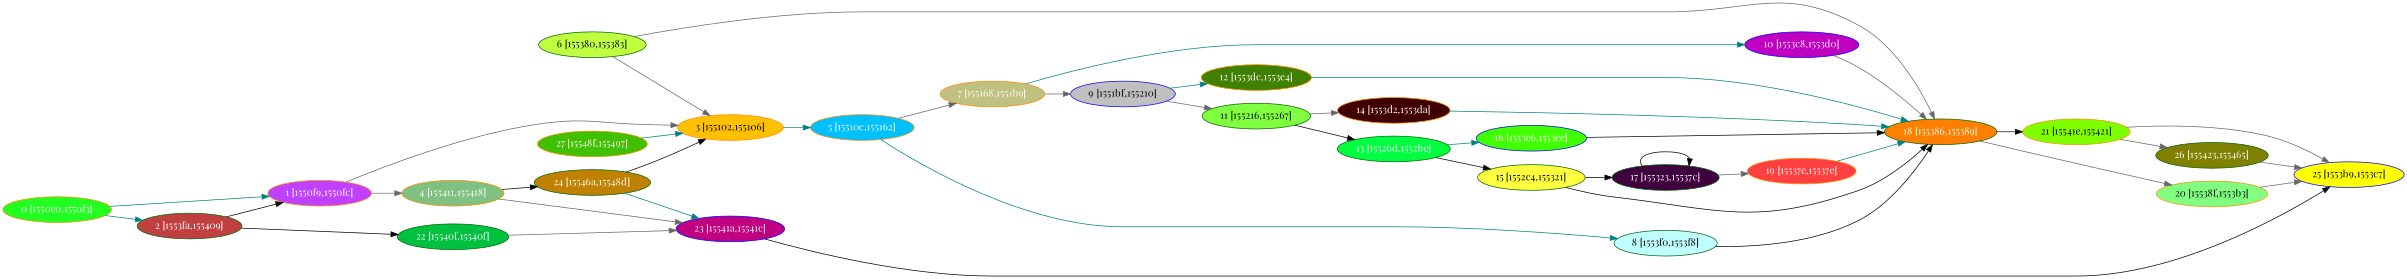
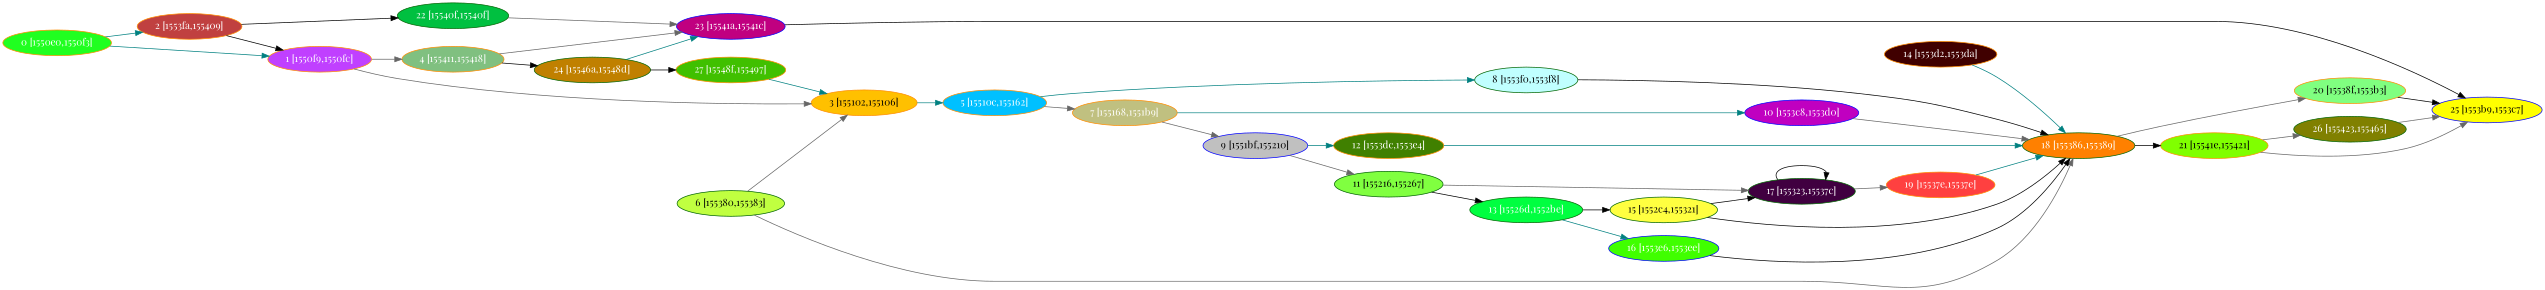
(1321, 113) -> (1592, 188)
(663, 158) -> (659, 70)
(2277, 185) -> (2415, 100)
(190, 226) -> (190, 26)
